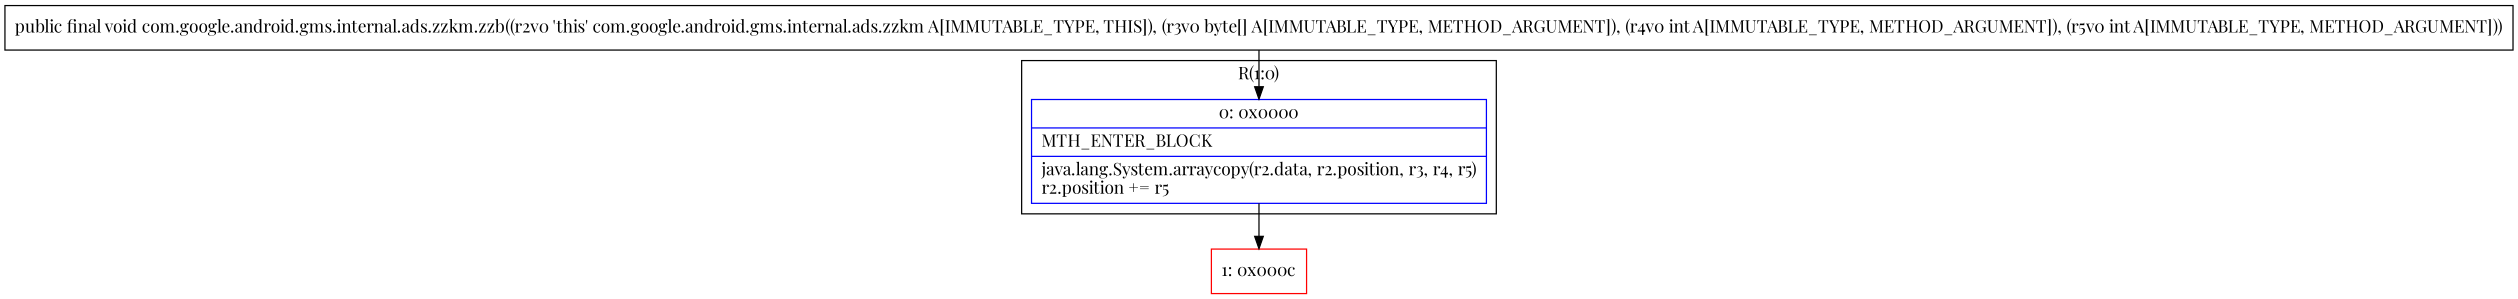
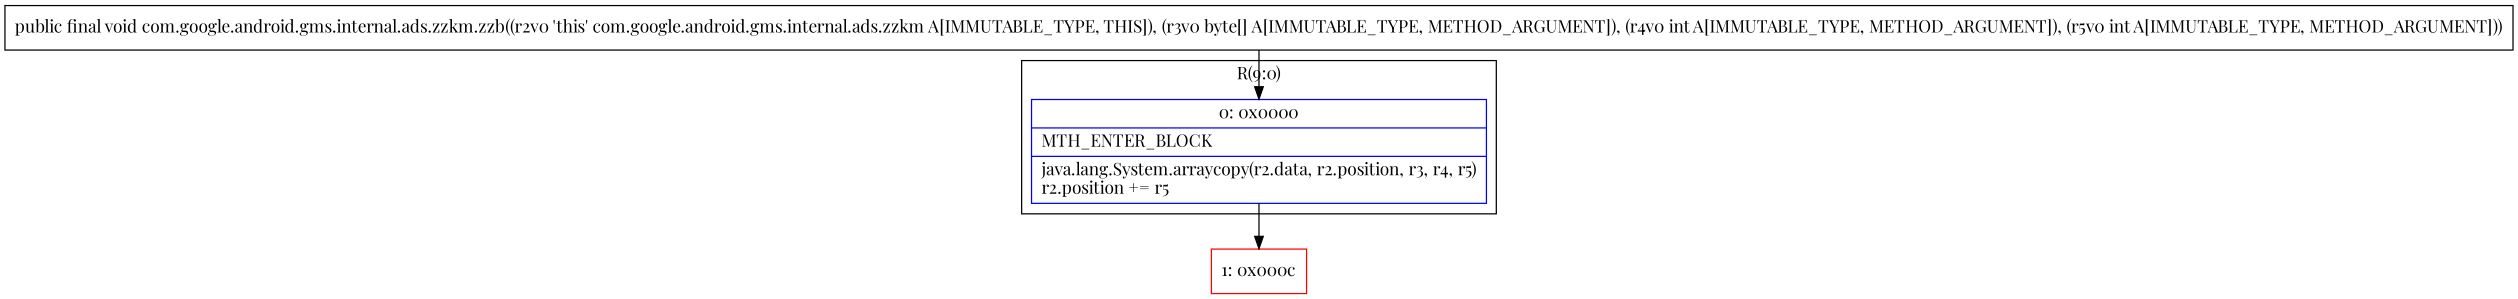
(1259, 75) -> (1259, 75)
